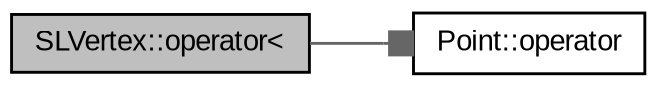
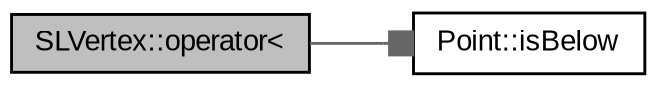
(529, 43) -> (529, 43)
